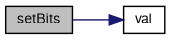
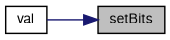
(91, 20) -> (65, 20)
